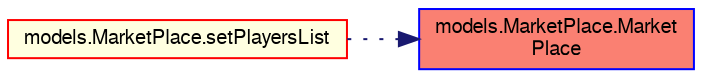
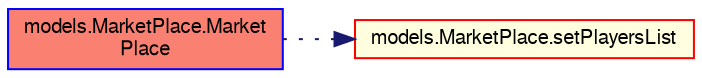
(373, 39) -> (309, 39)
